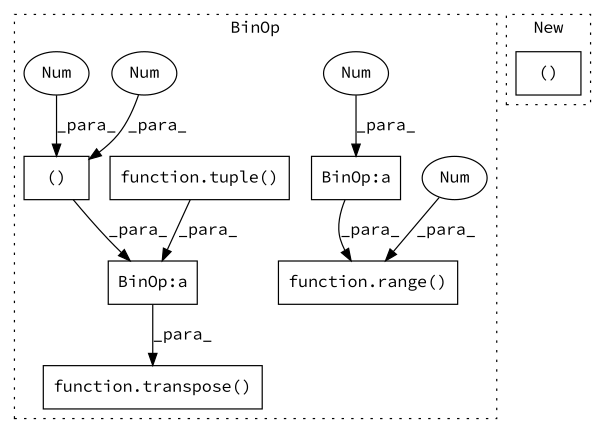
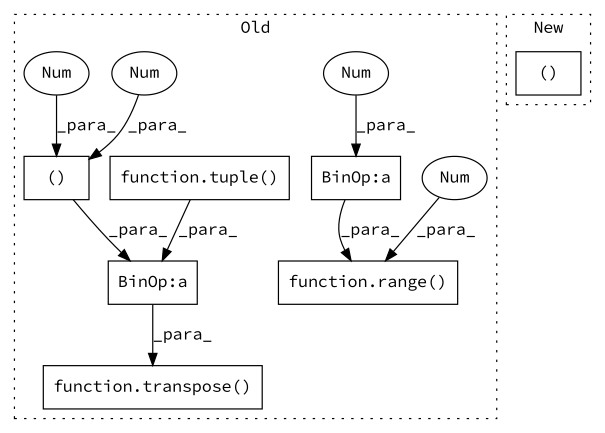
(256, 28) -> (256, 28)
